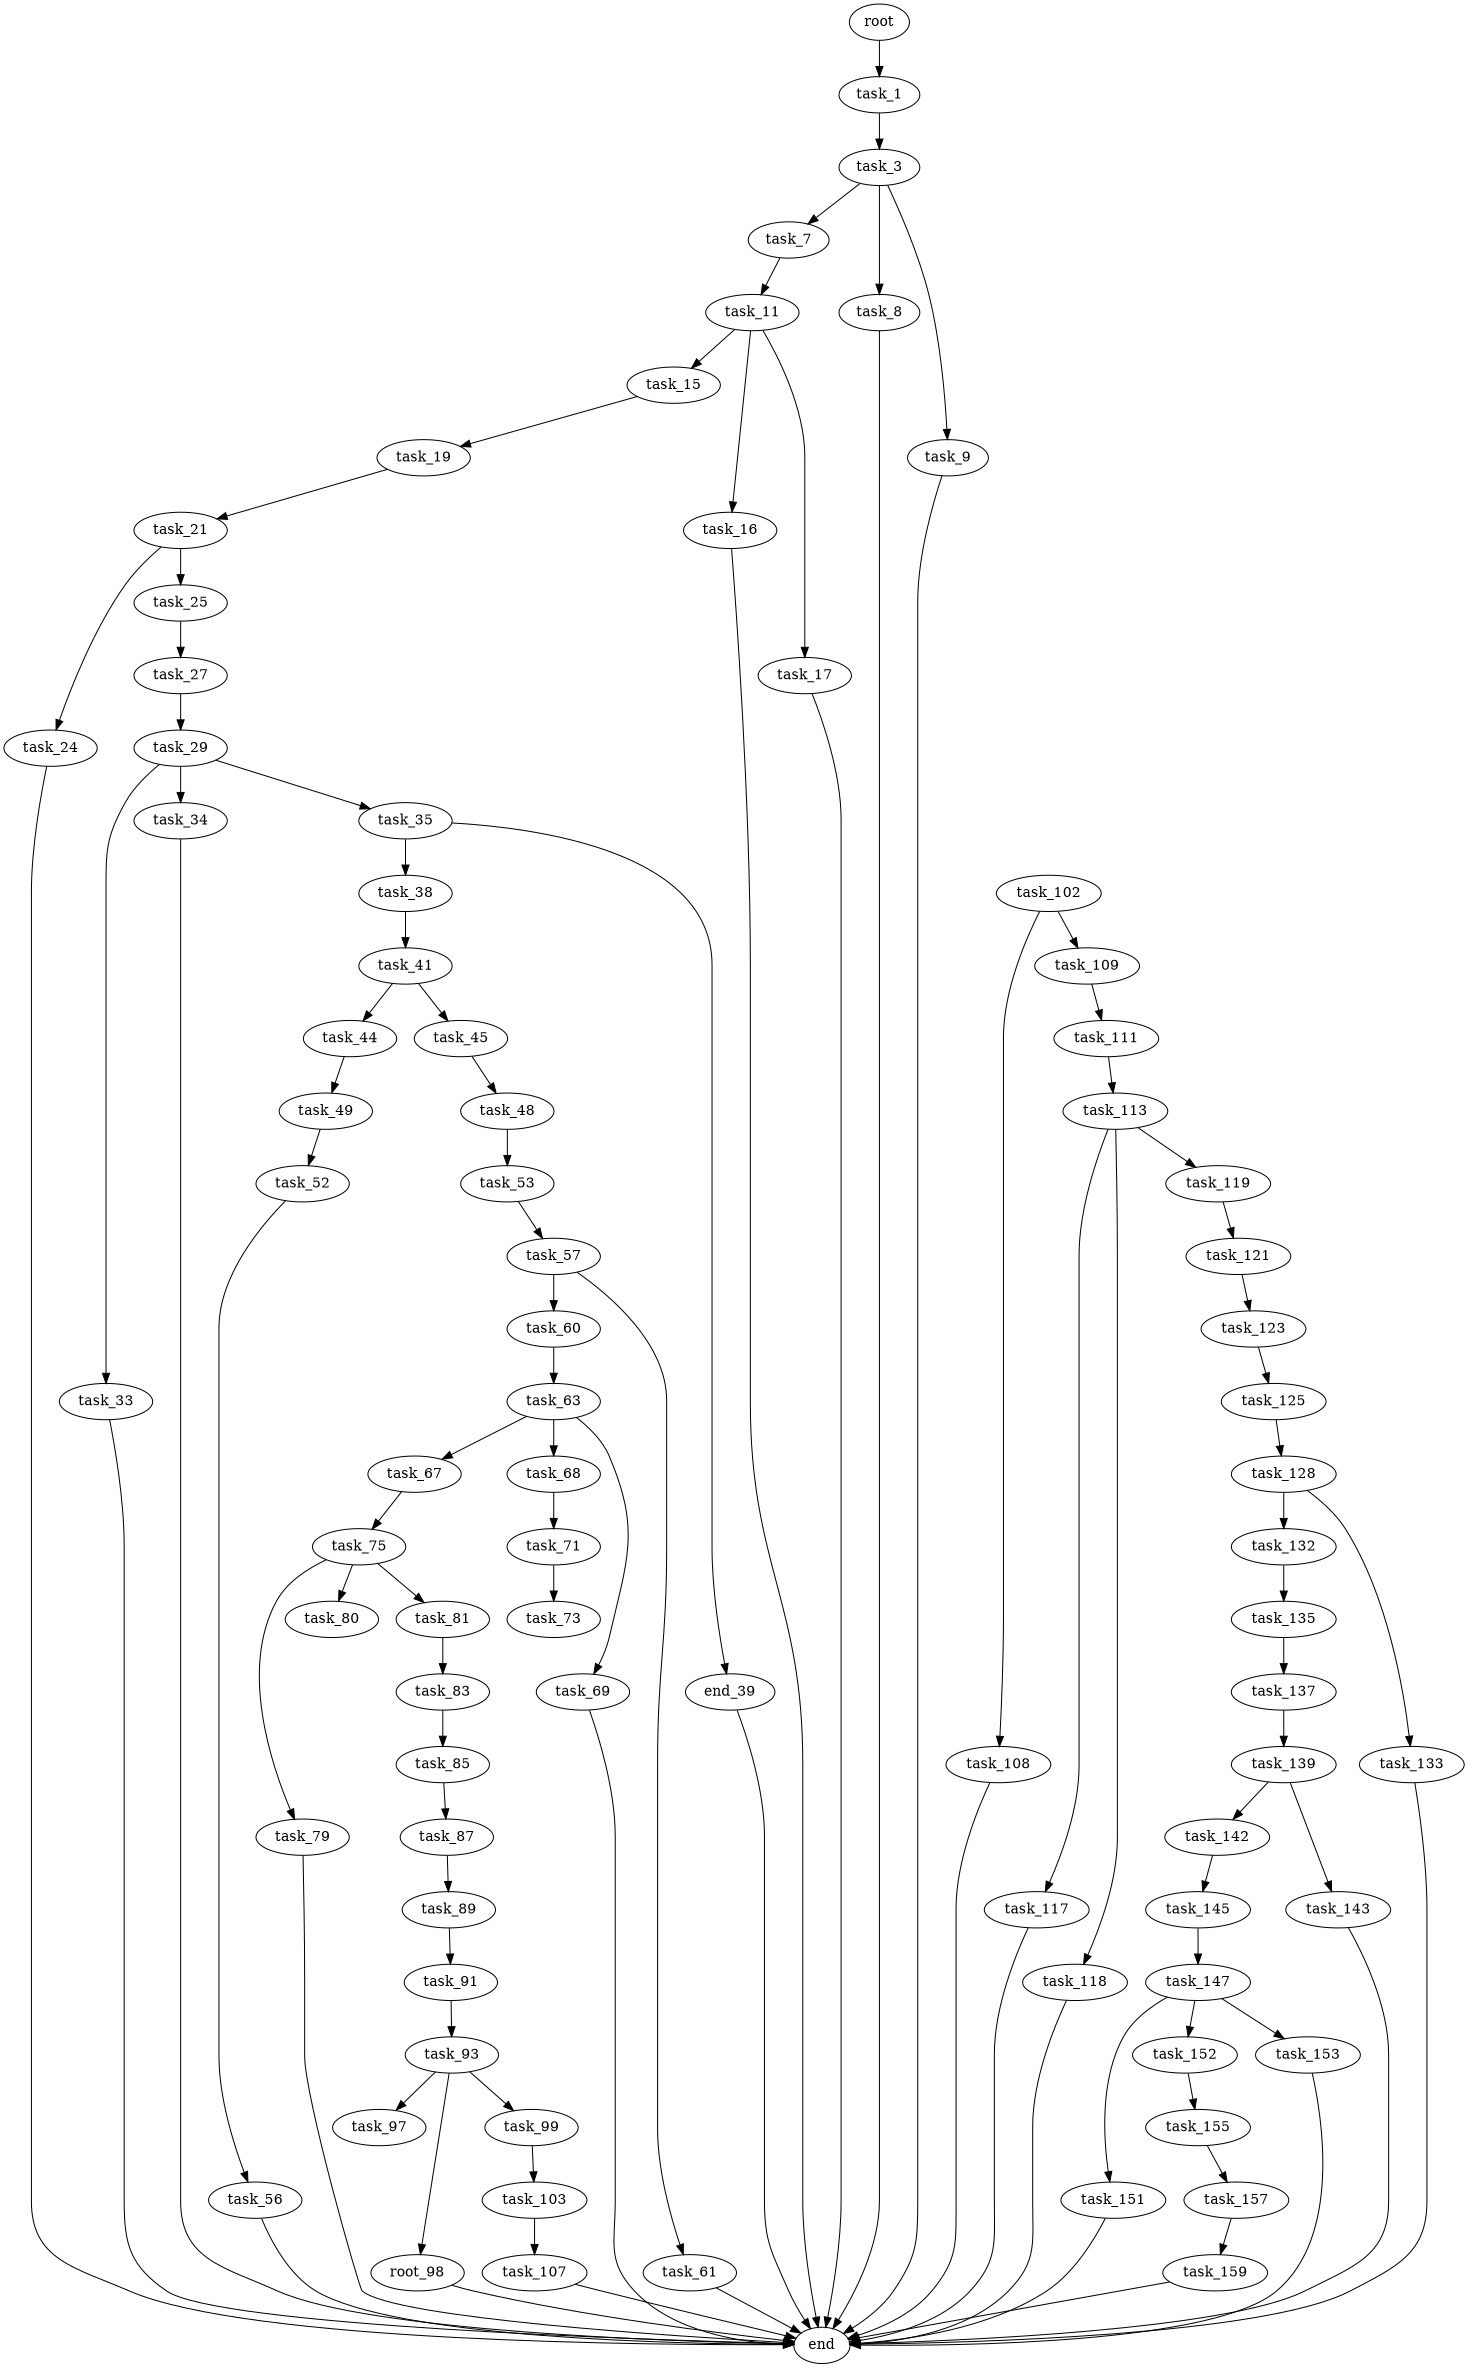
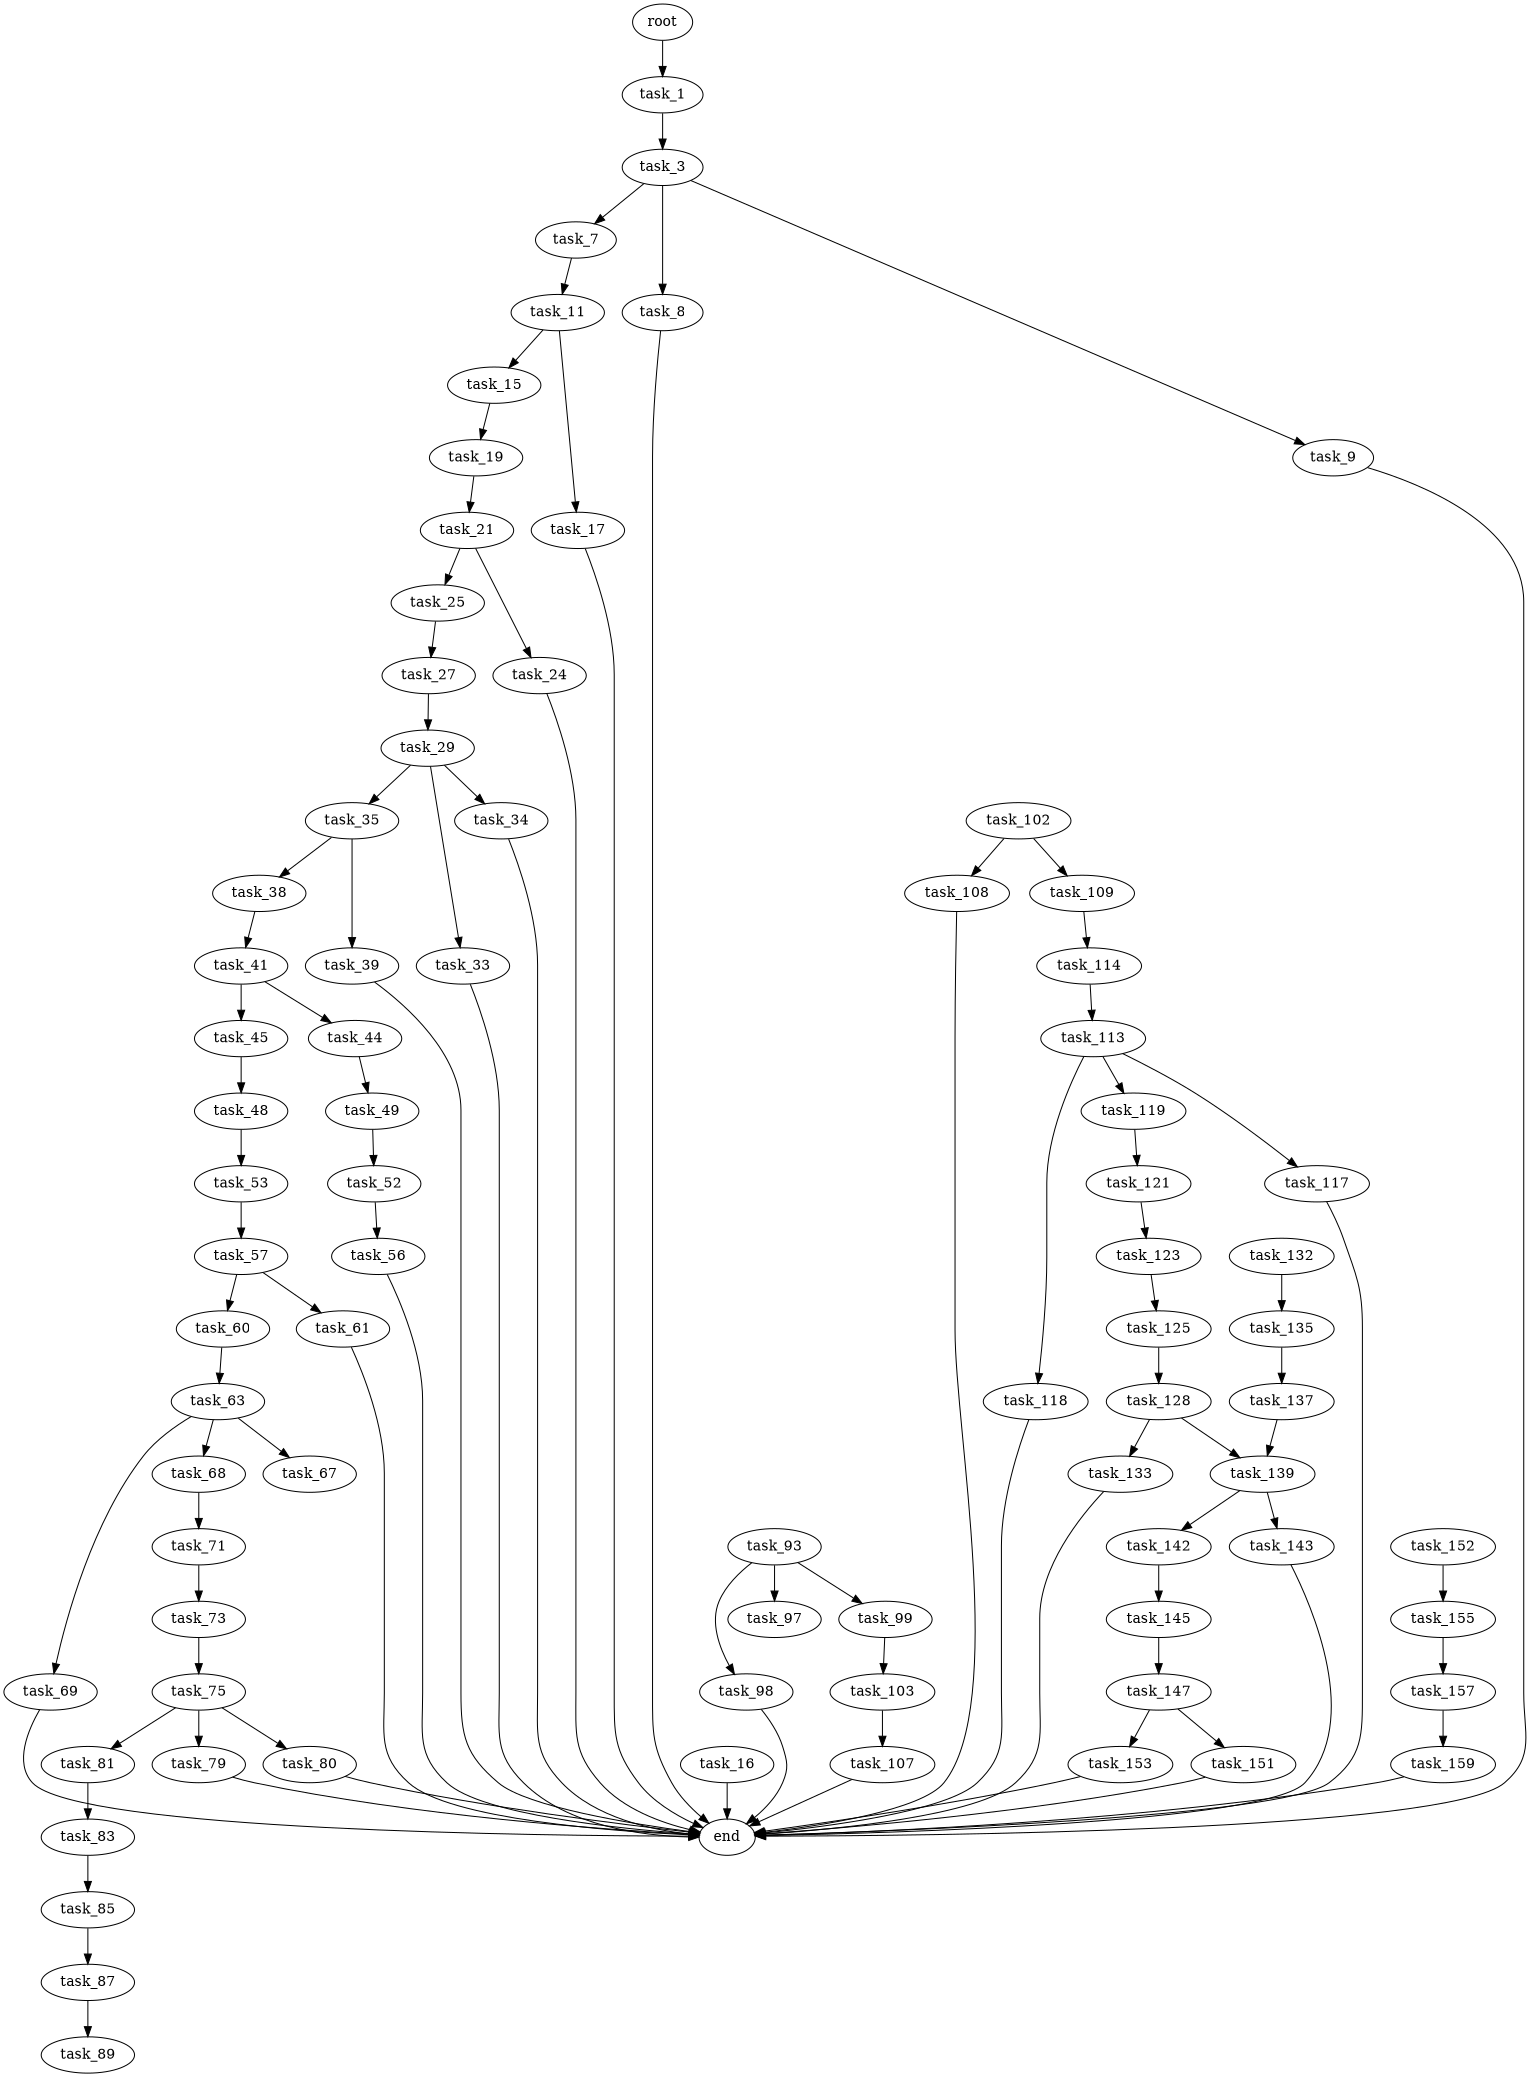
(742, 416) -> none
(1106, 1039) -> (1089, 966)
(390, 1506) -> (199, 1651)
(1284, 1506) -> (1206, 1435)
(730, 1692) -> (352, 966)
none -> (465, 1801)
(451, 1982) -> none
(1192, 2014) -> none
(418, 2273) -> (746, 1692)
